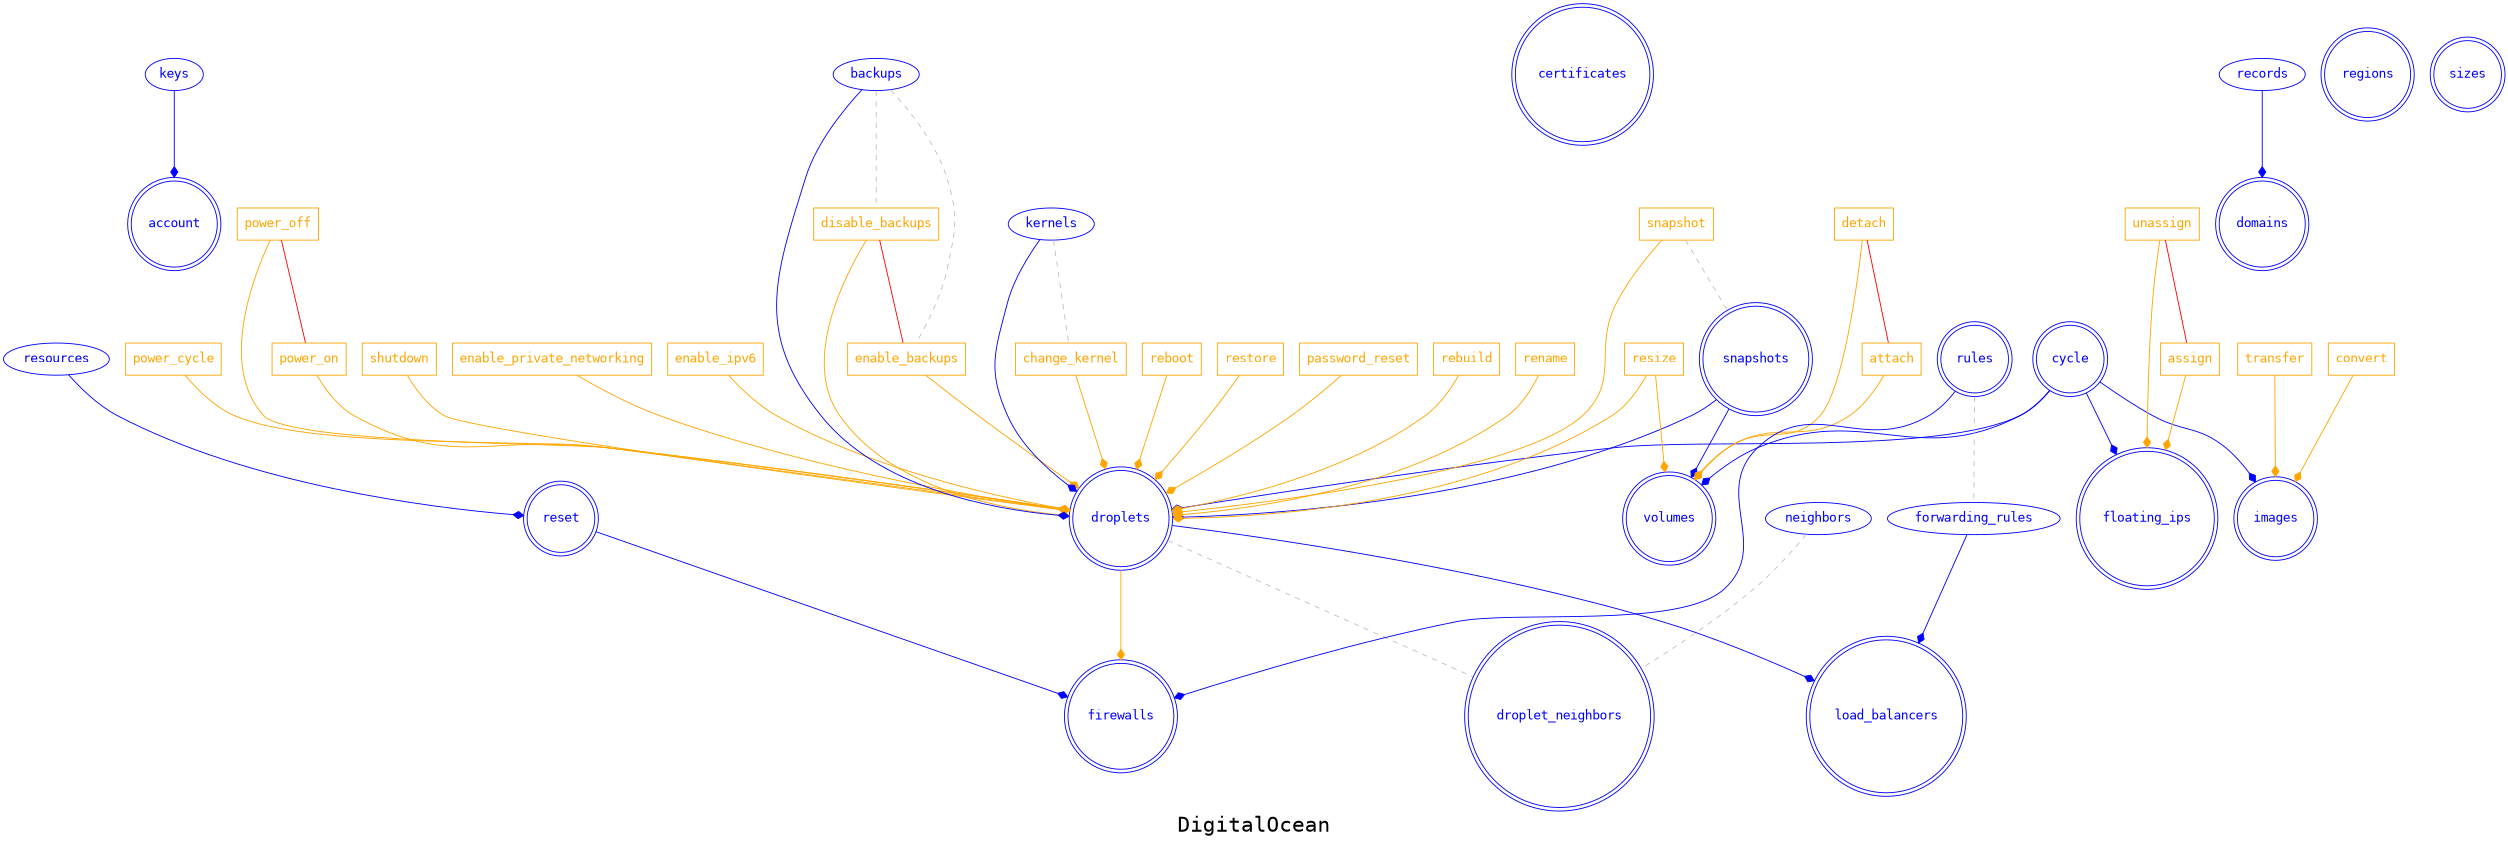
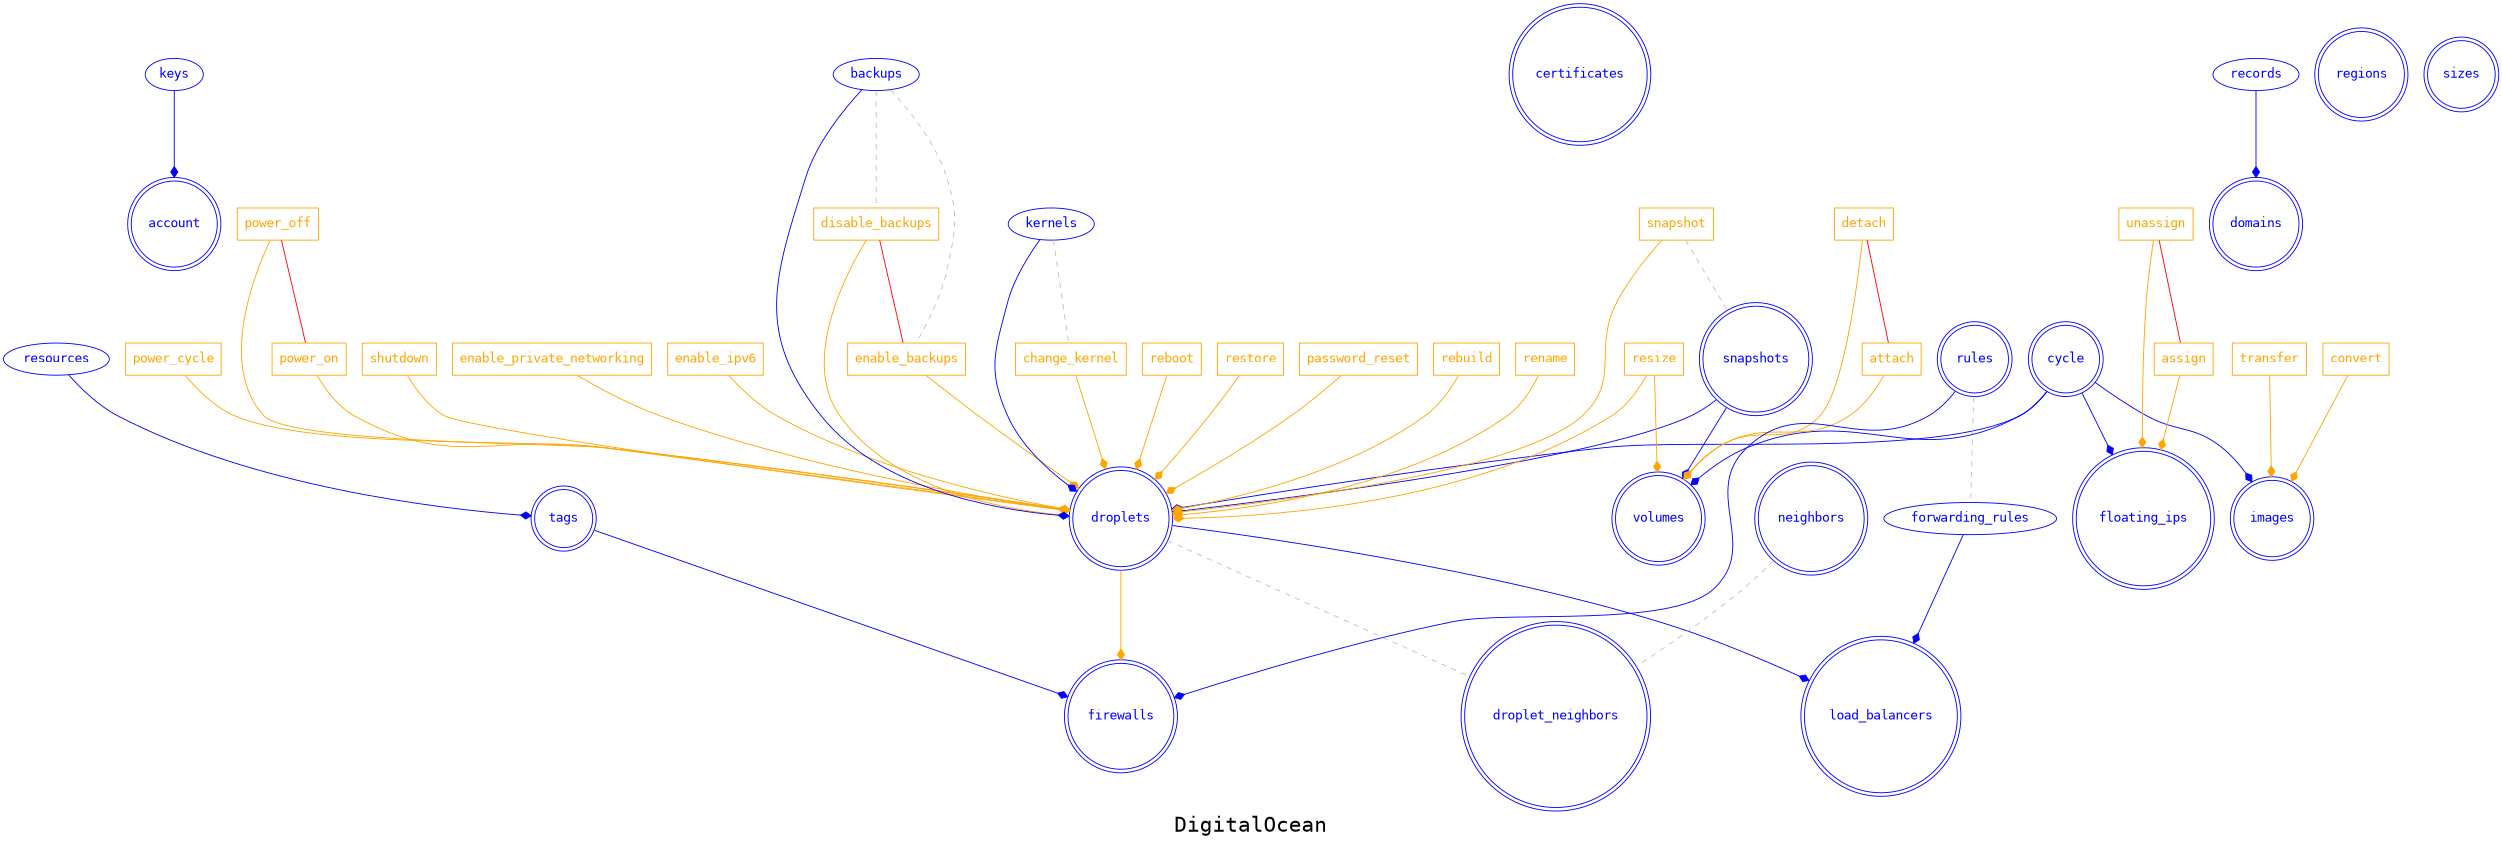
(561, 519) -> (564, 519)
(1818, 519) -> (1811, 519)
